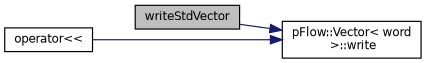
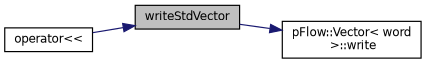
(182, 40) -> (108, 30)
